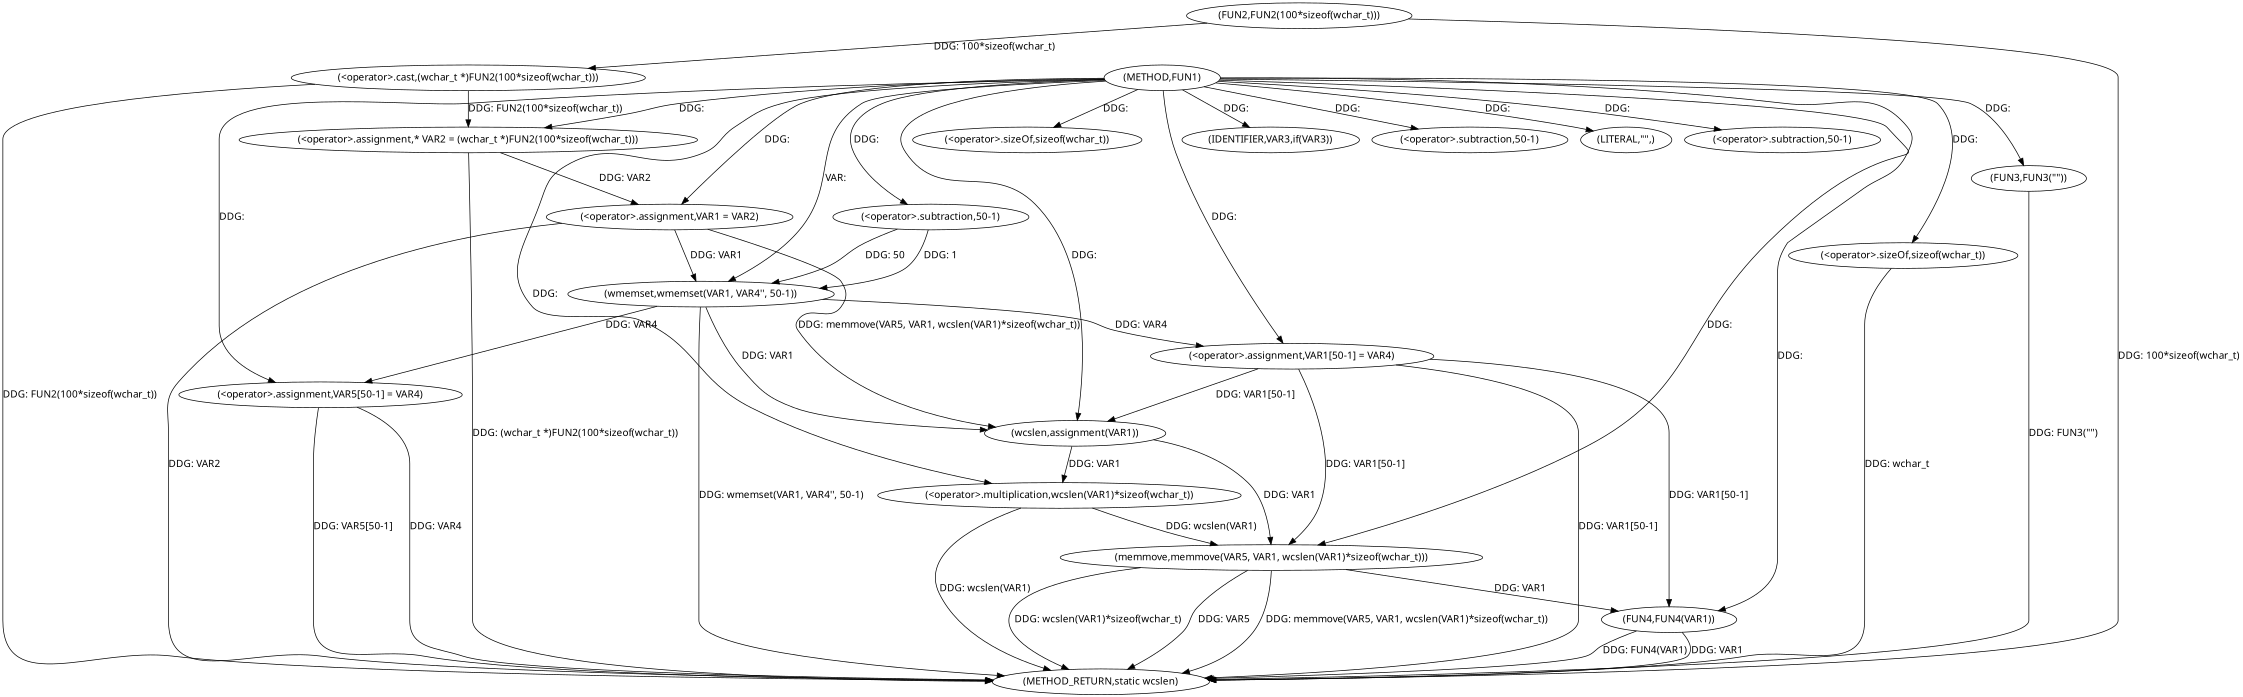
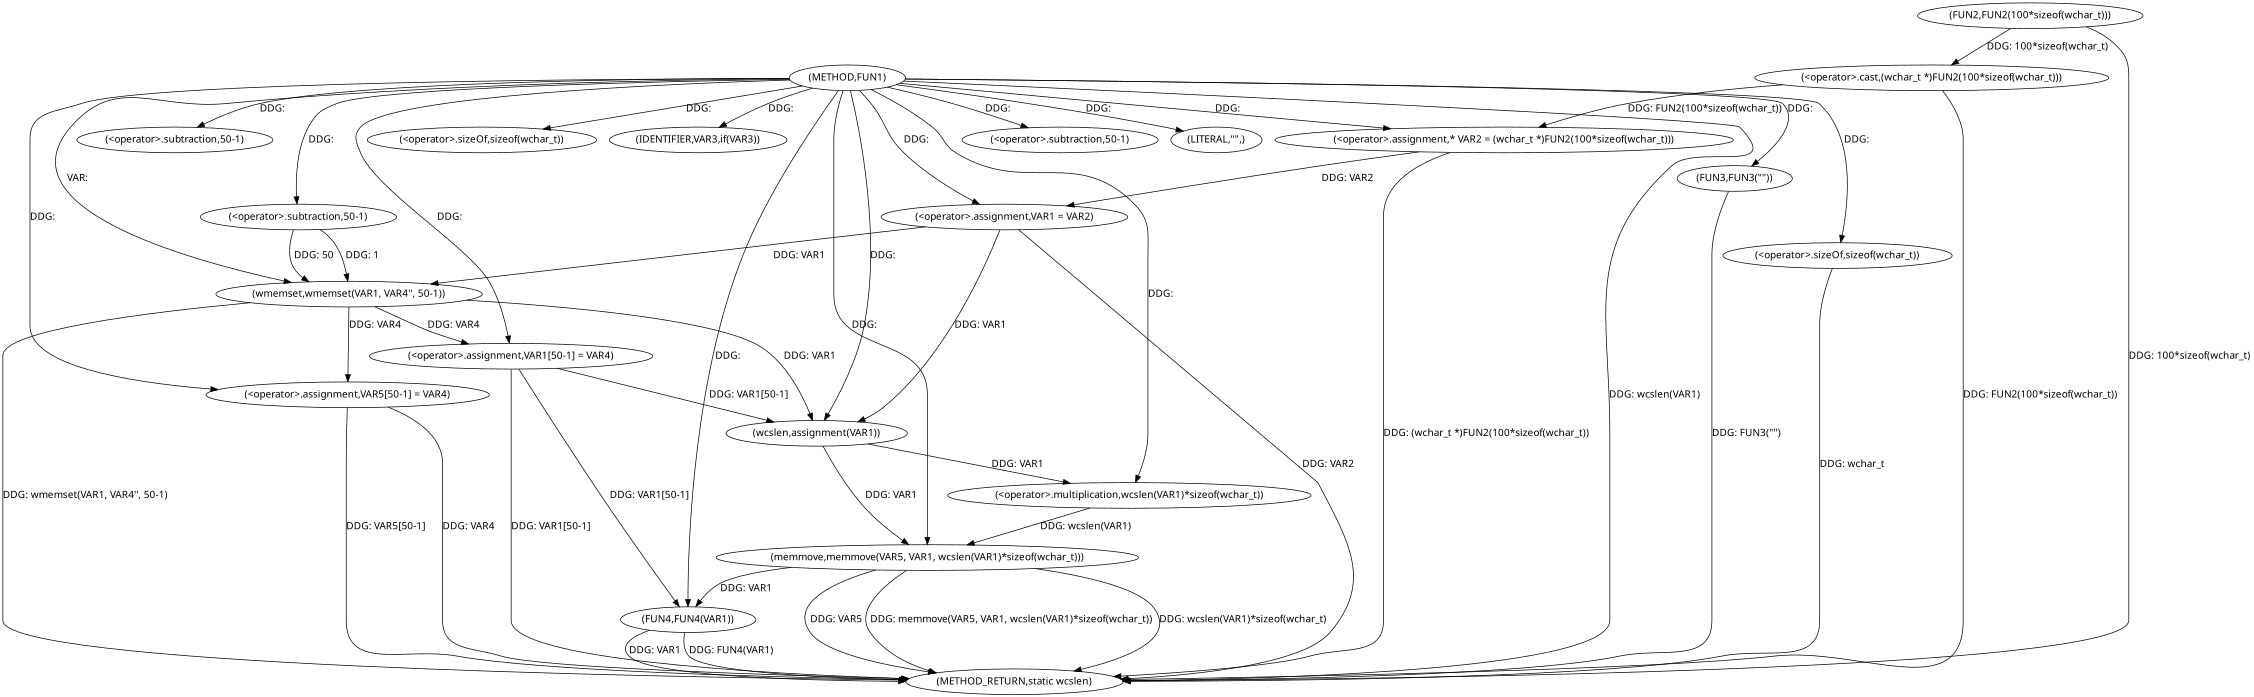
(939, 325) -> (981, 325)
(1325, 457) -> none
(939, 593) -> (1666, 172)
